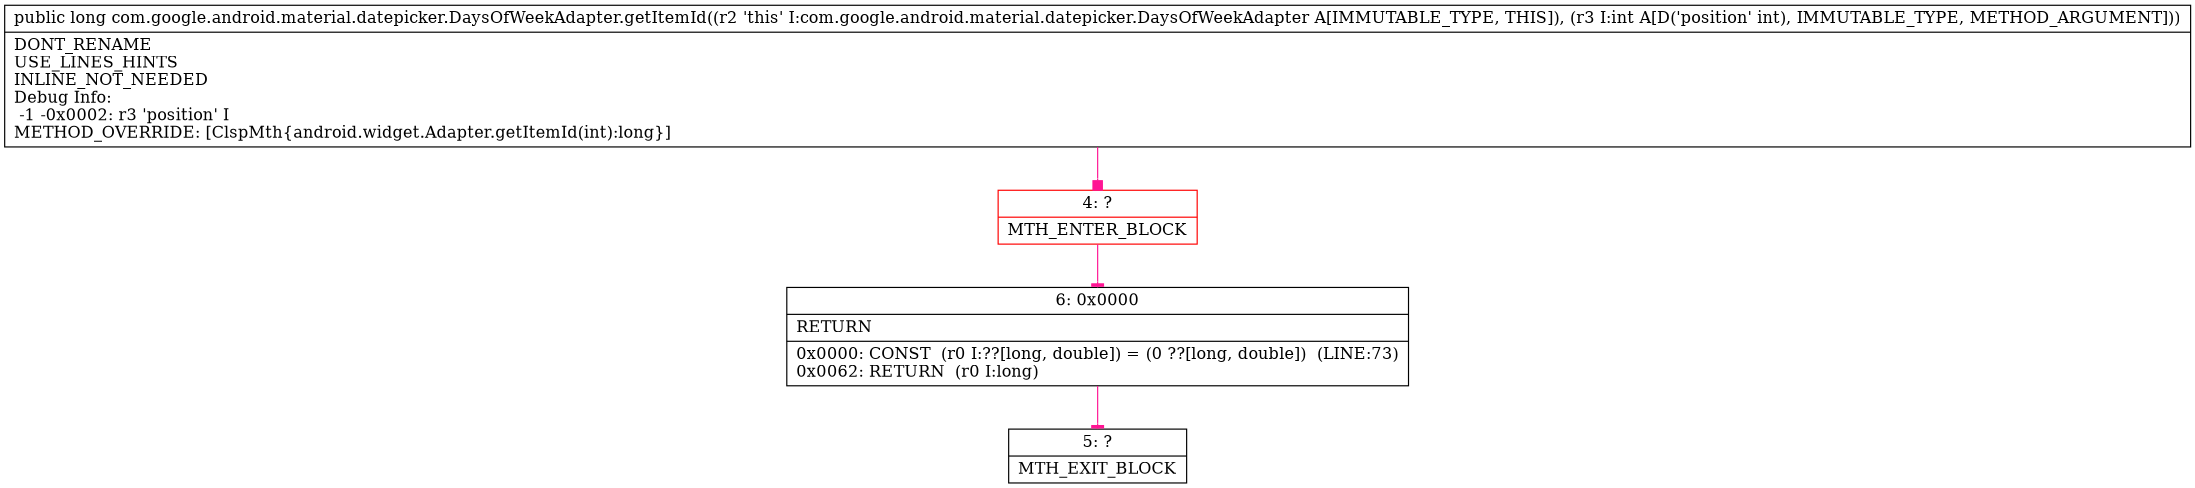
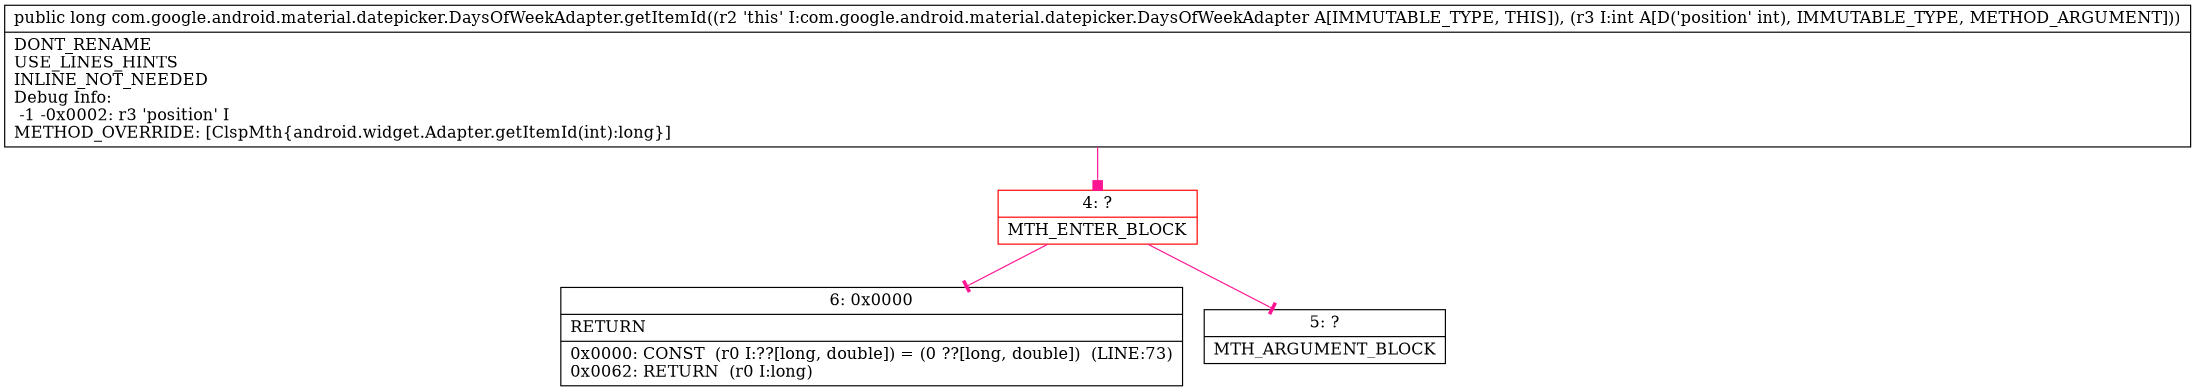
(1098, 405) -> (1209, 276)
(1098, 469) -> (1325, 349)
